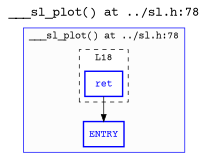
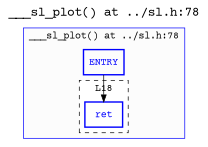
(104, 106) -> (104, 85)
